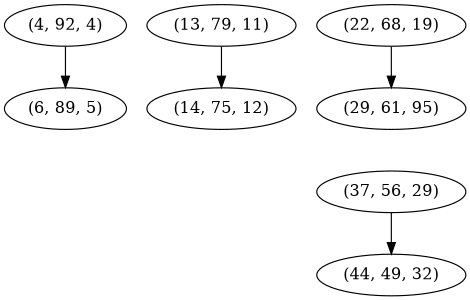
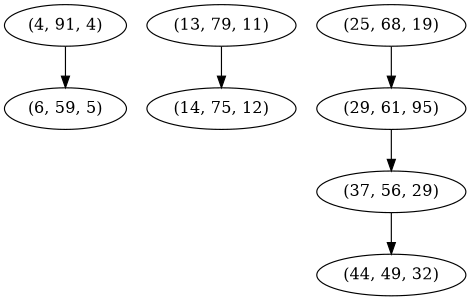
(65, 25) -> (65, 25)
(391, 25) -> (391, 25)
(65, 109) -> (65, 109)
none -> (391, 145)
